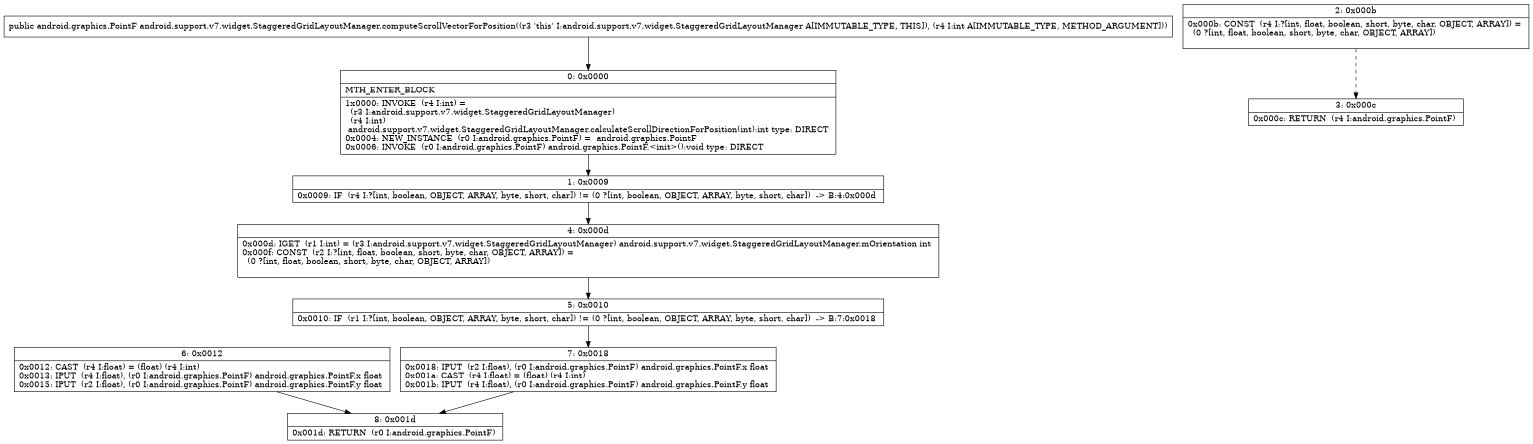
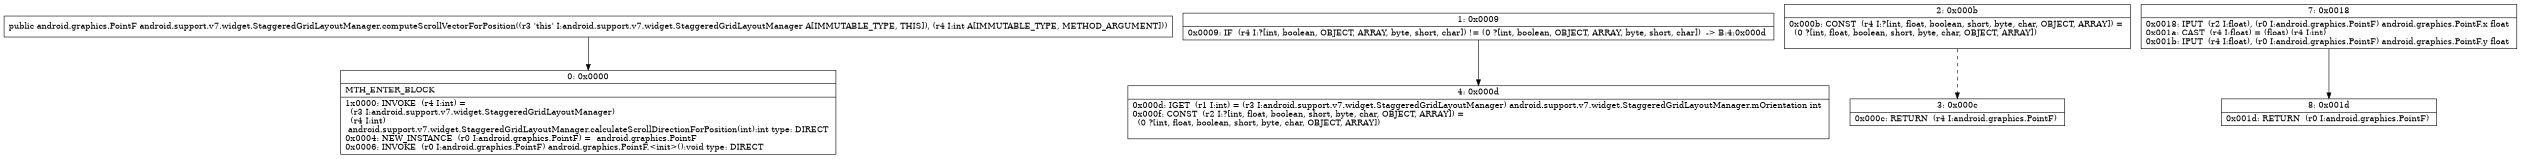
(588, 162) -> none
(588, 312) -> none
(202, 370) -> none
